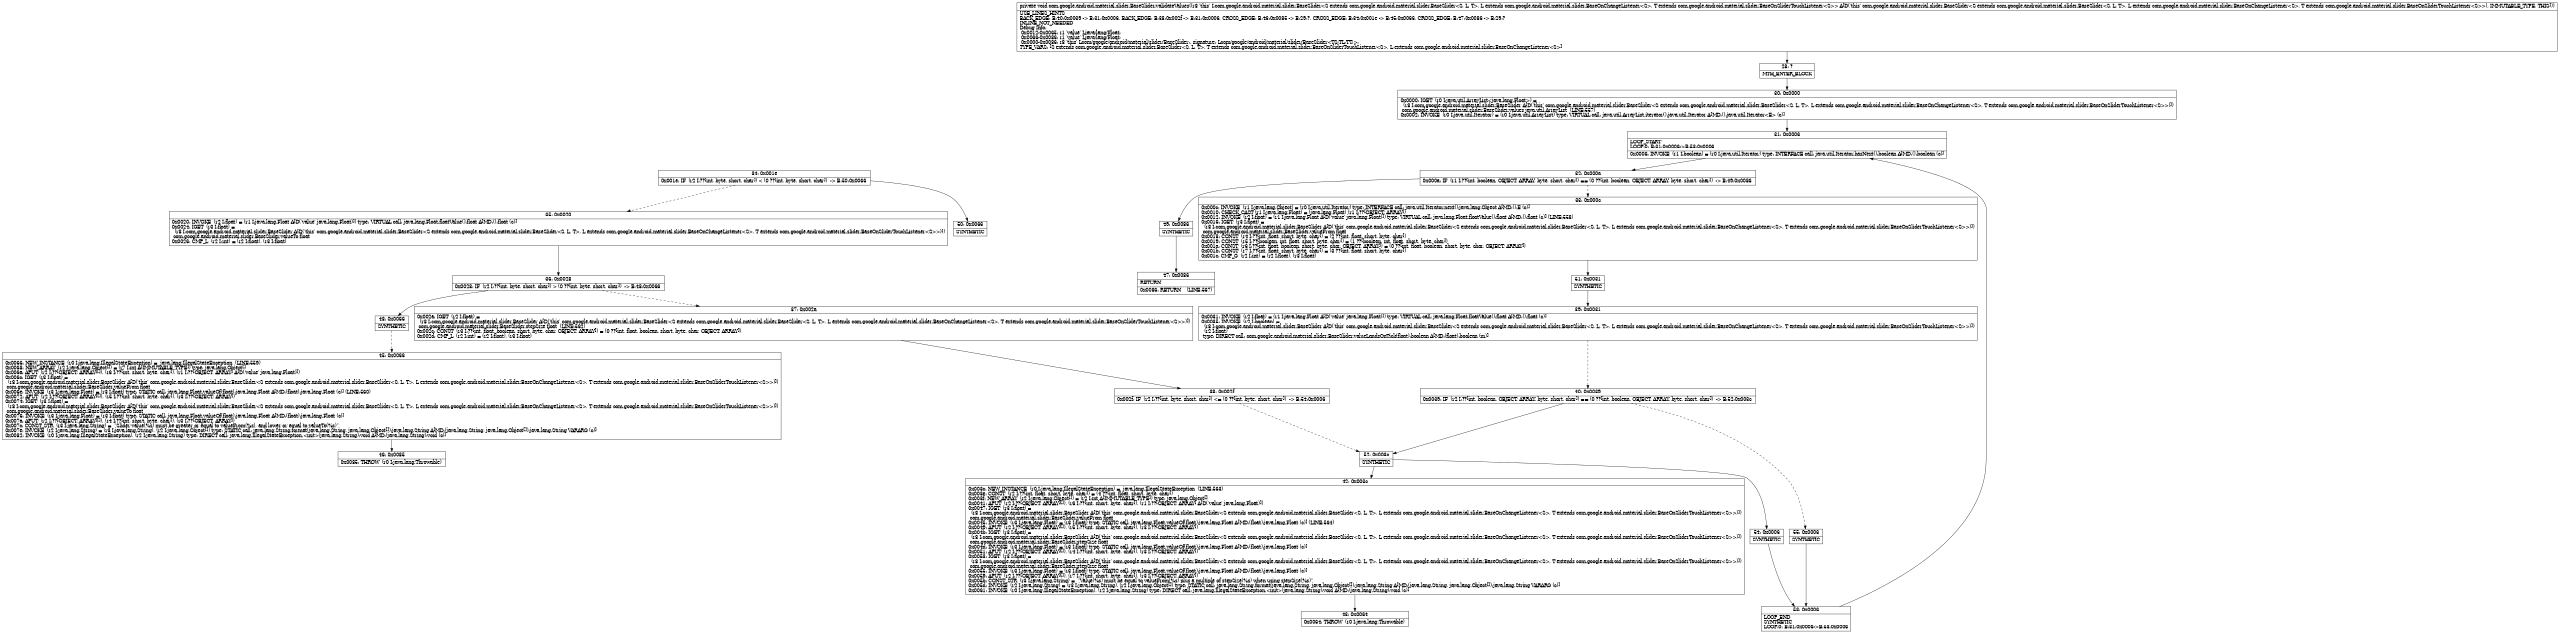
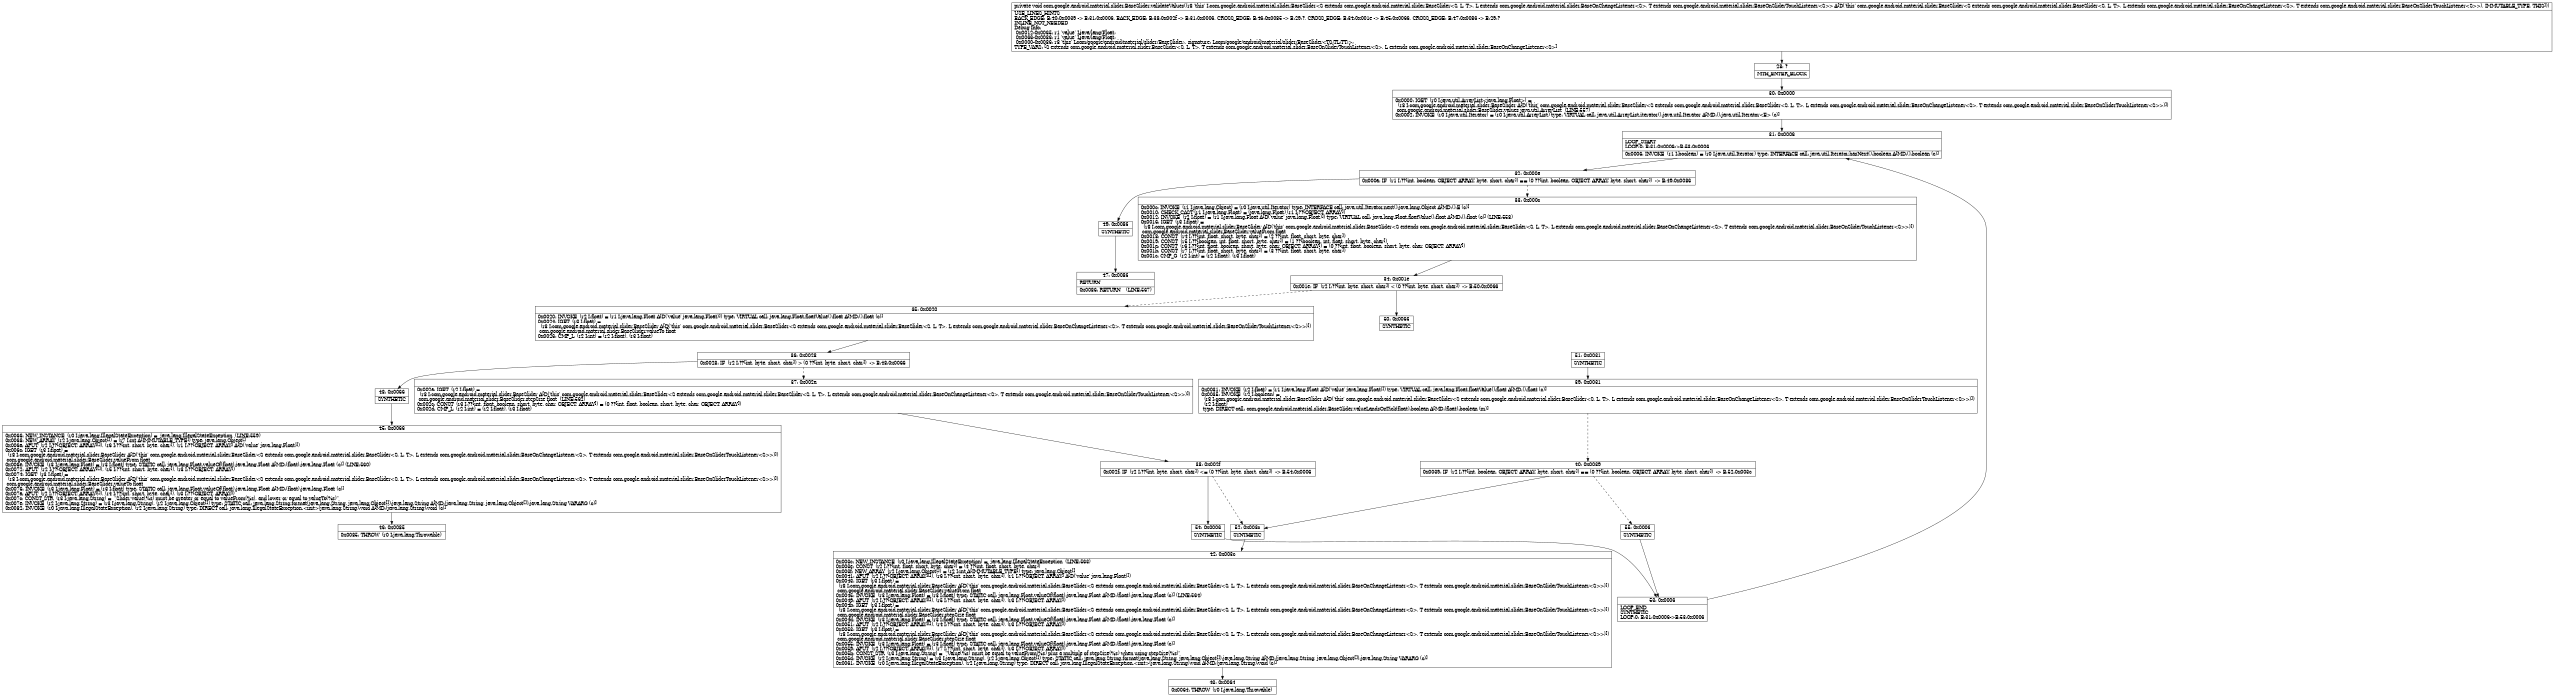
(1588, 266) -> (1434, 267)
(392, 340) -> (392, 413)
(1597, 466) -> (1208, 499)
(1001, 509) -> (868, 581)
